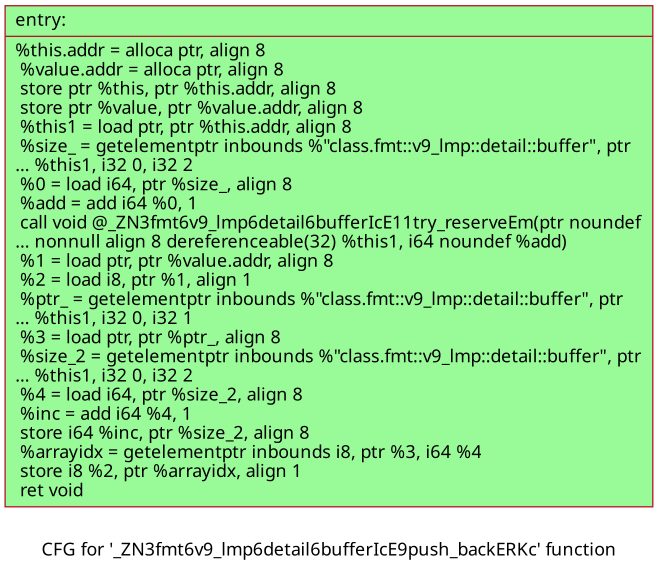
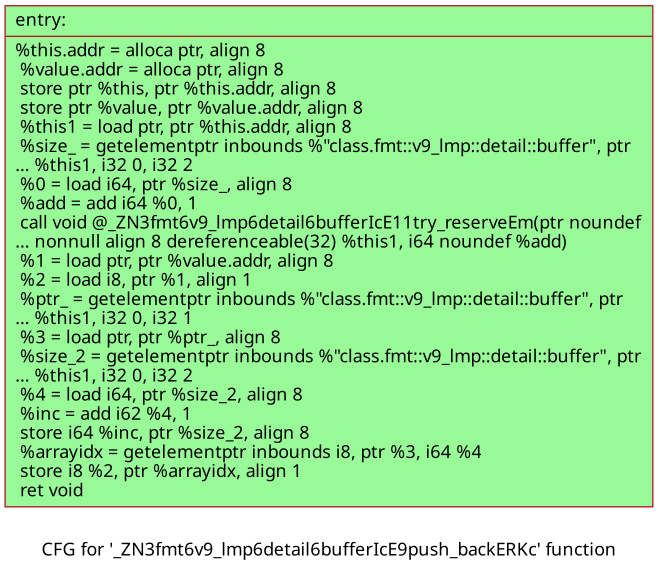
(104, 414) -> (104, 414)
